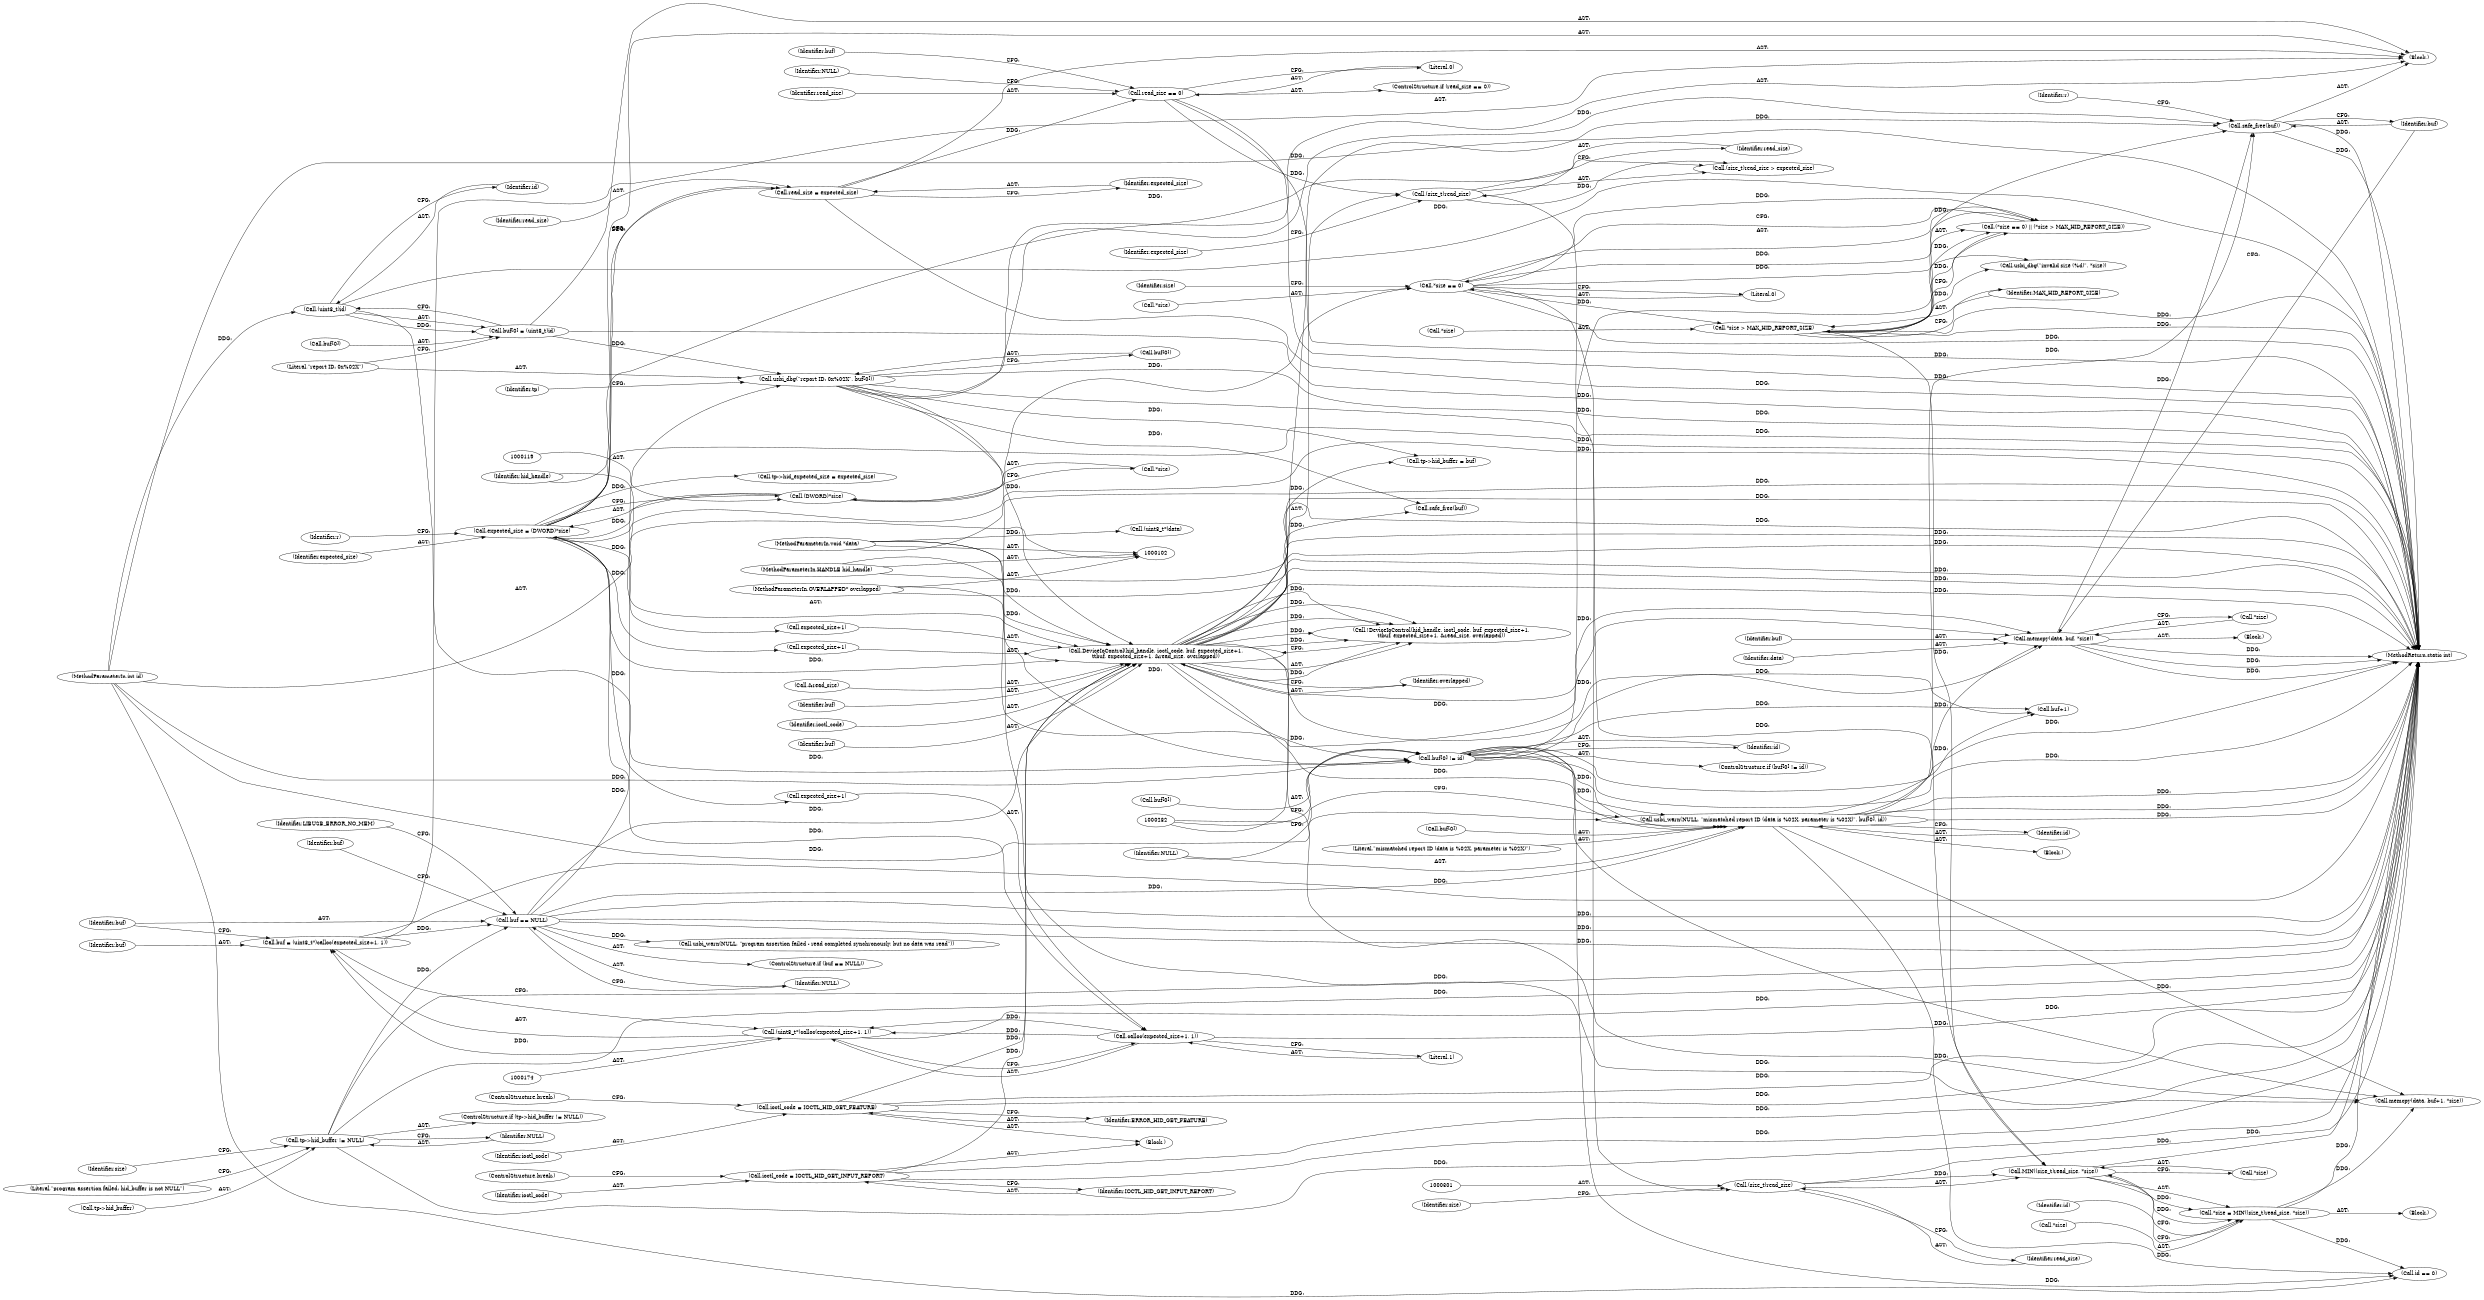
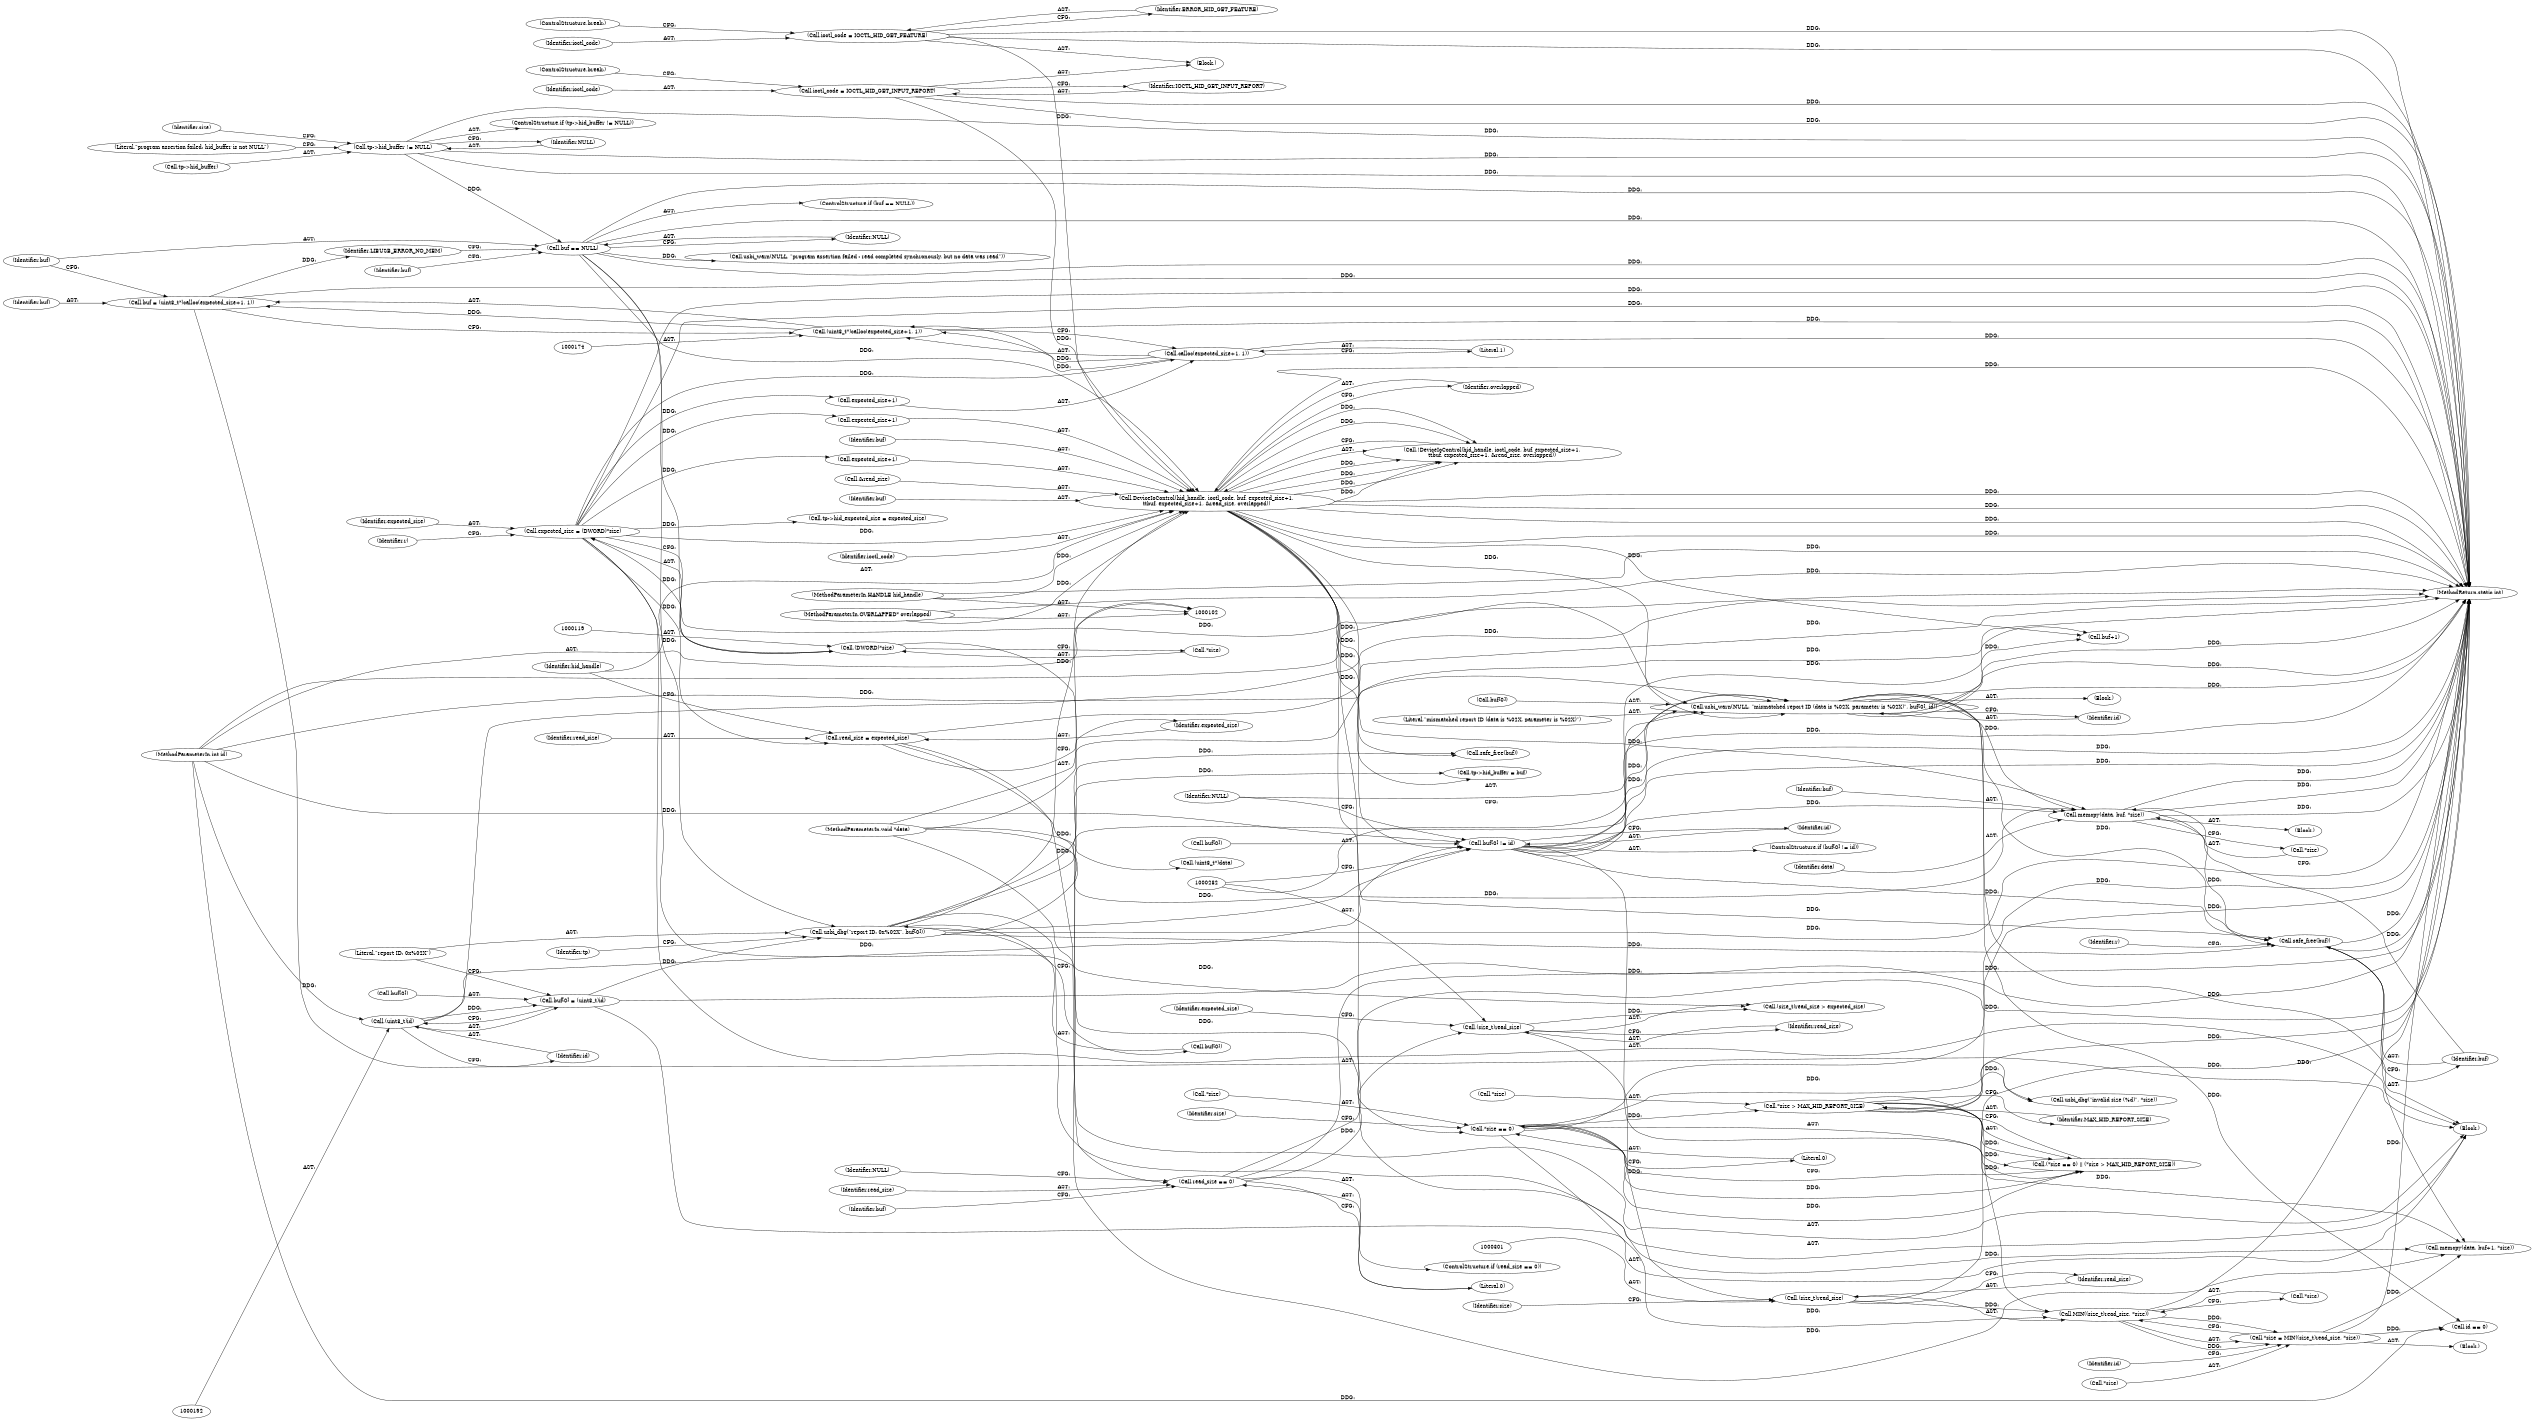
(431, 932) -> (277, 274)
(1716, 1251) -> none
none -> (192, 1412)
